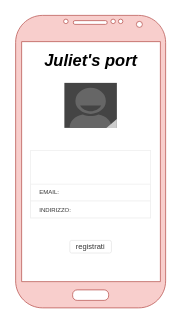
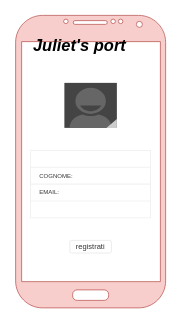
(90, 60) -> (79, 45)
none -> (90, 176)
(90, 209) -> none
